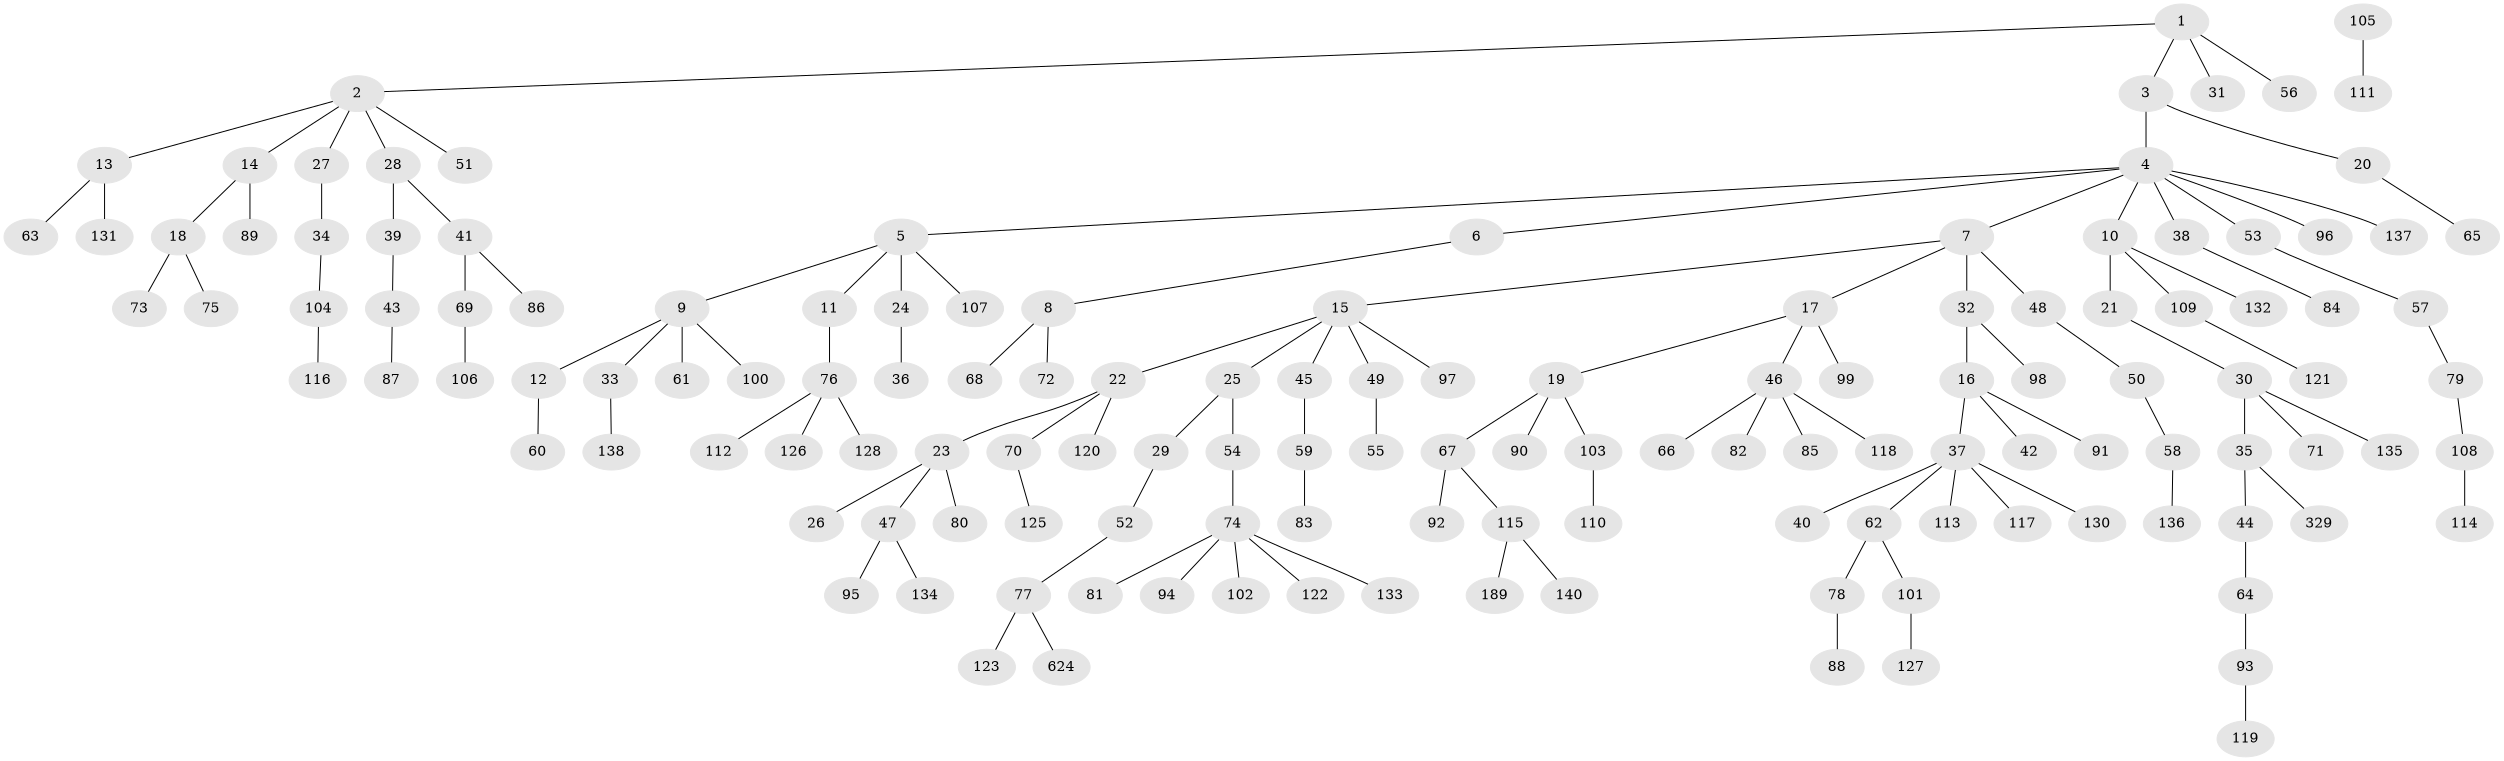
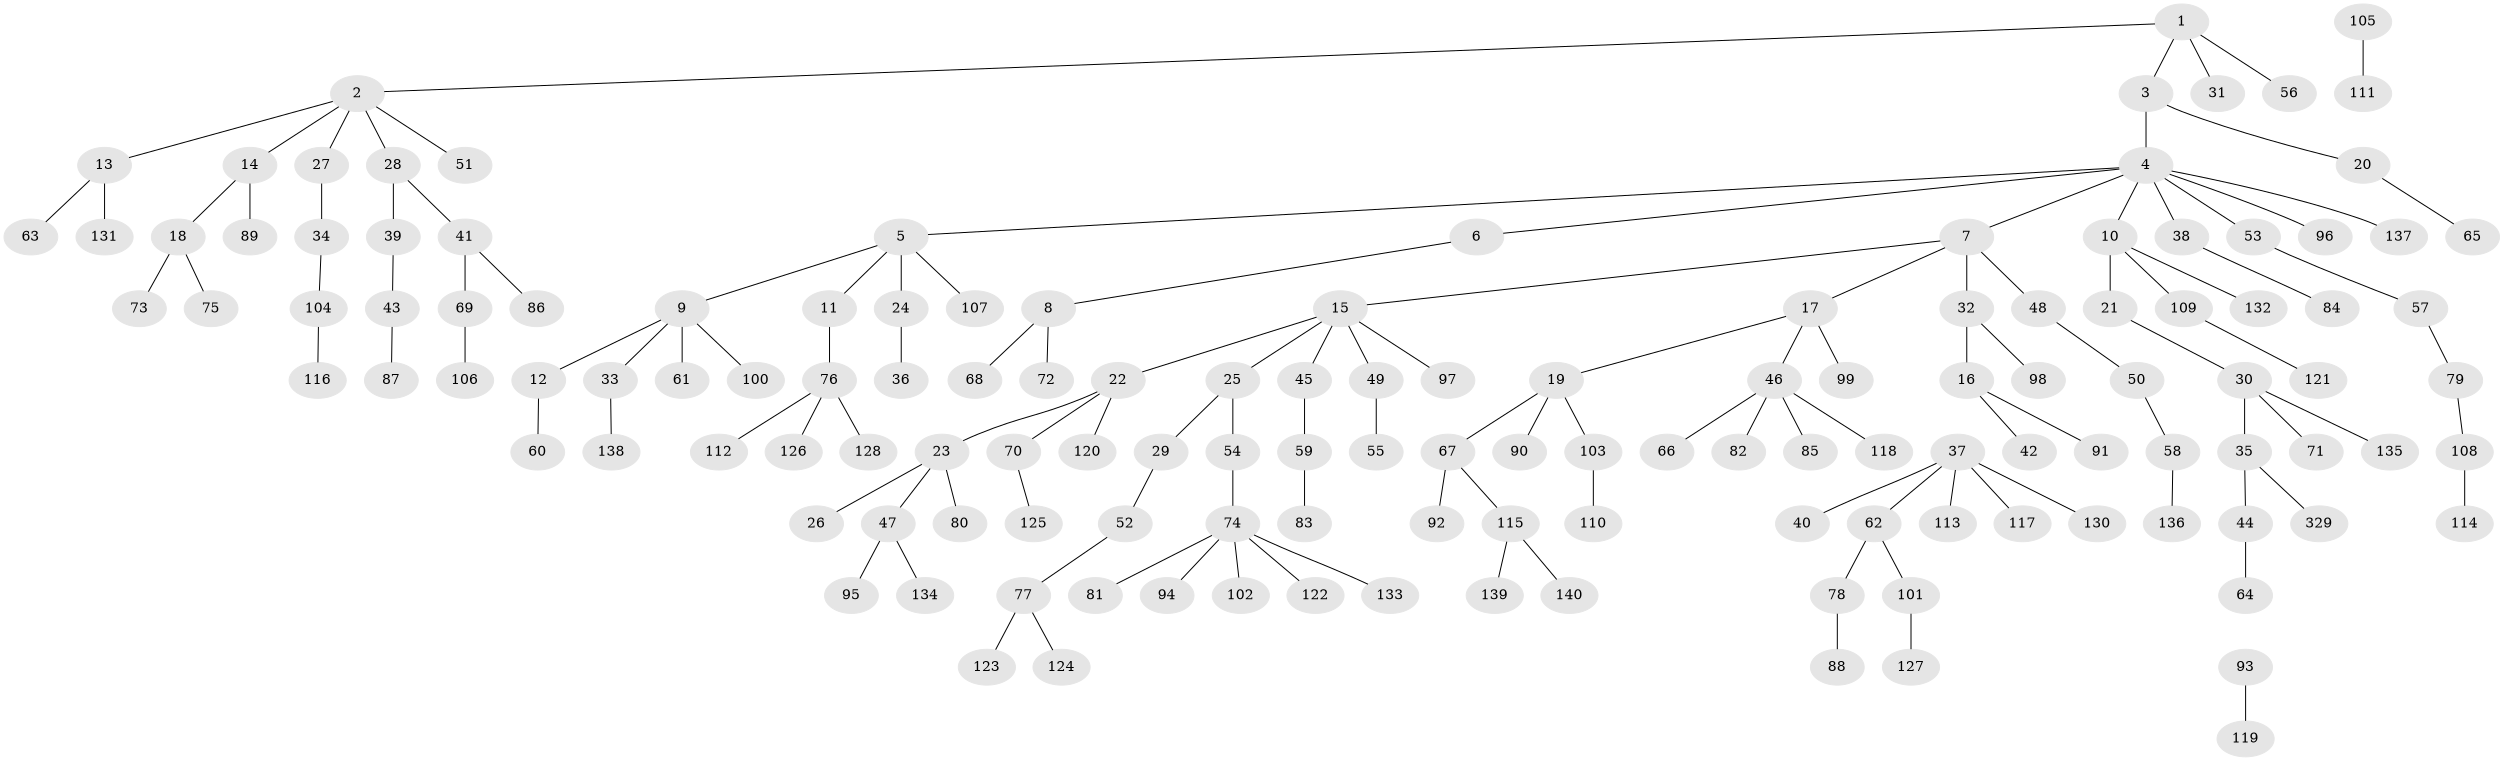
(1962, 416) -> none
(1495, 596) -> (1495, 596)
(2246, 631) -> none
(1062, 667) -> (1062, 667)
